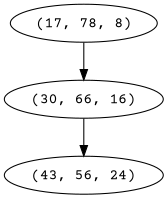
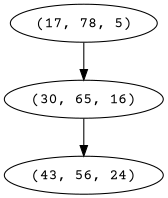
(84, 23) -> (84, 23)
(84, 99) -> (84, 99)
